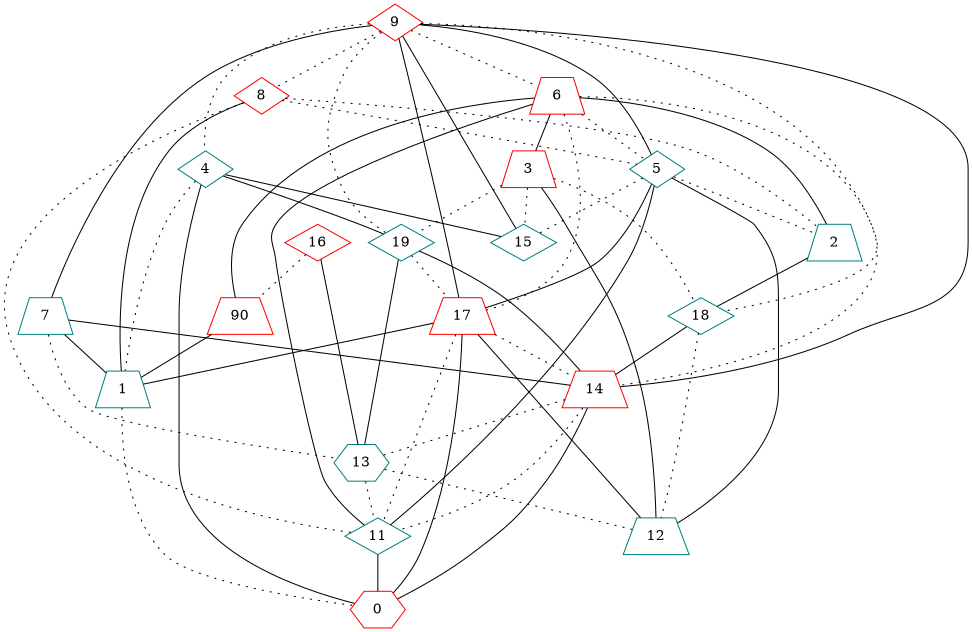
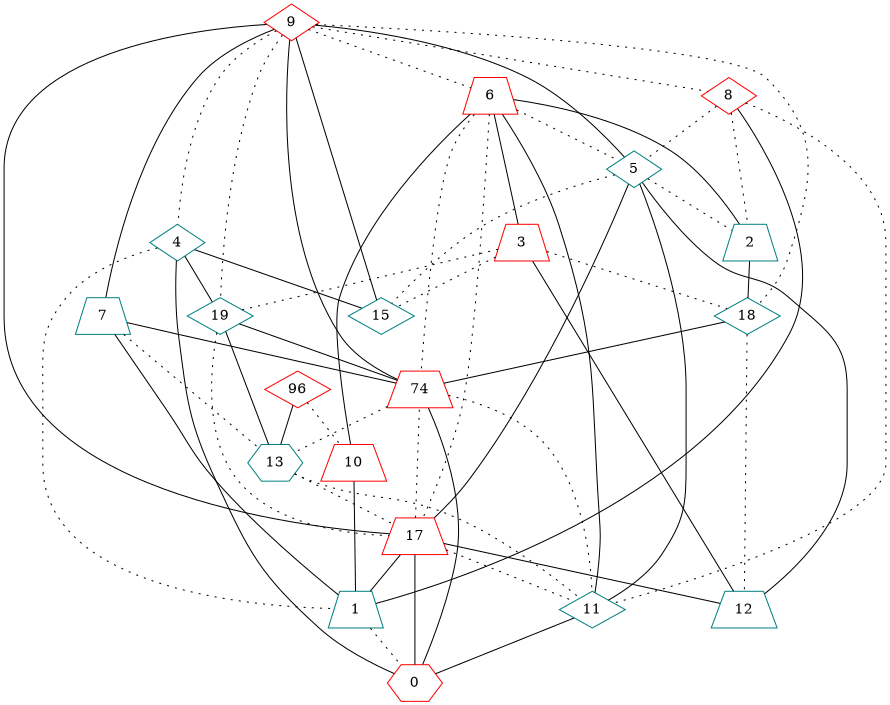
(318, 243) -> (298, 389)
(240, 316) -> (354, 463)
(595, 389) -> (420, 389)
(508, 499) -> (344, 499)
